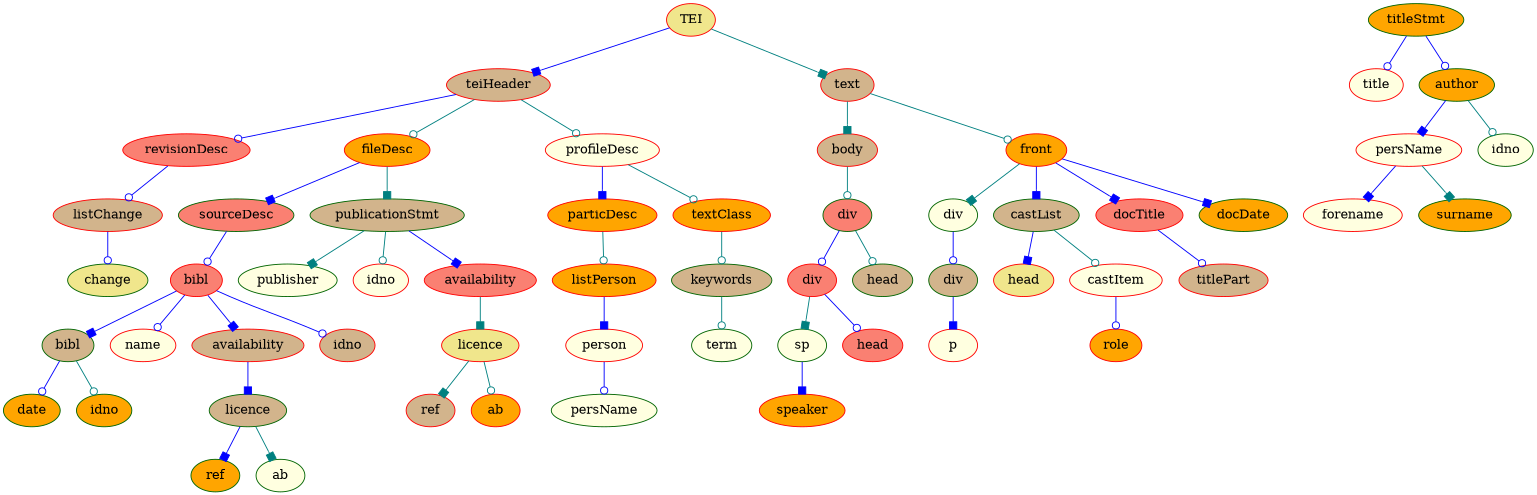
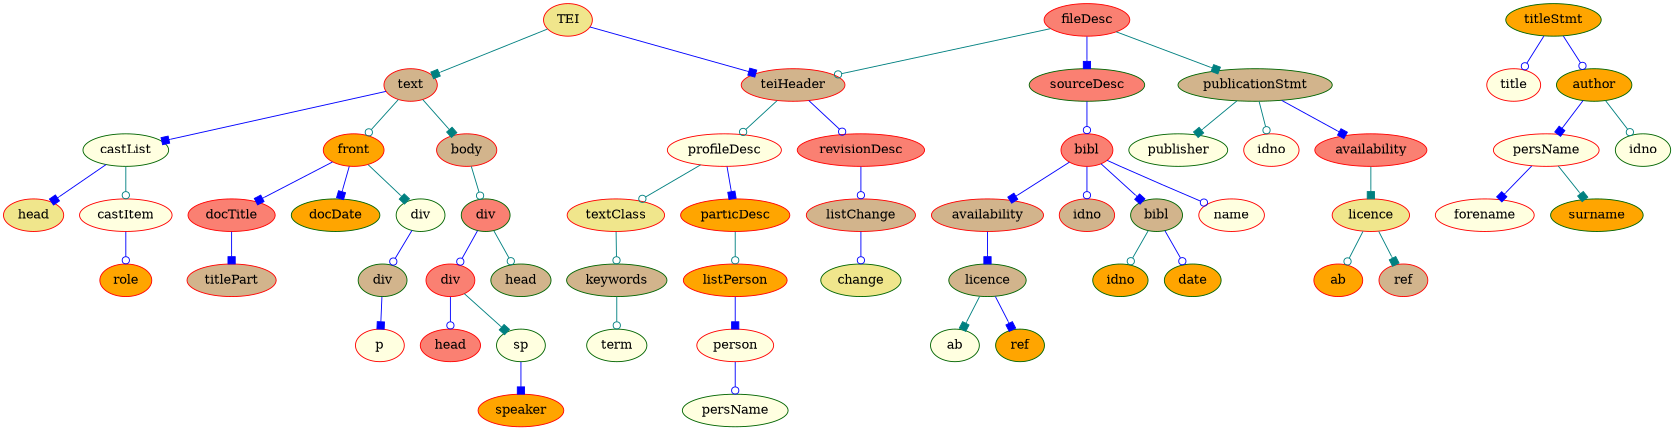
(446, 116) -> (946, 51)
(387, 150) -> (1087, 20)
(1036, 178) -> (278, 115)
(722, 215) -> (616, 215)
(1036, 215) -> (126, 150)
(1179, 246) -> (232, 243)
